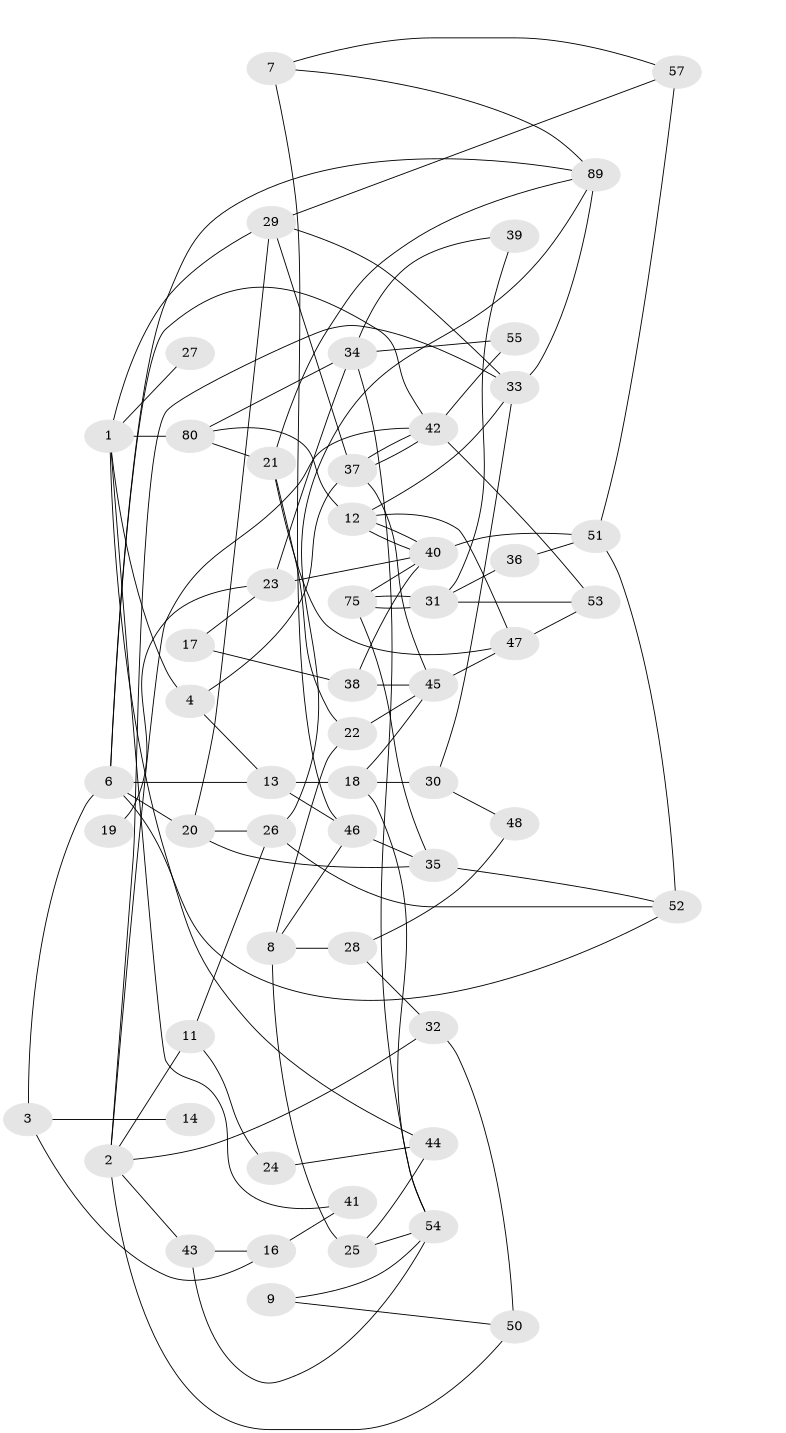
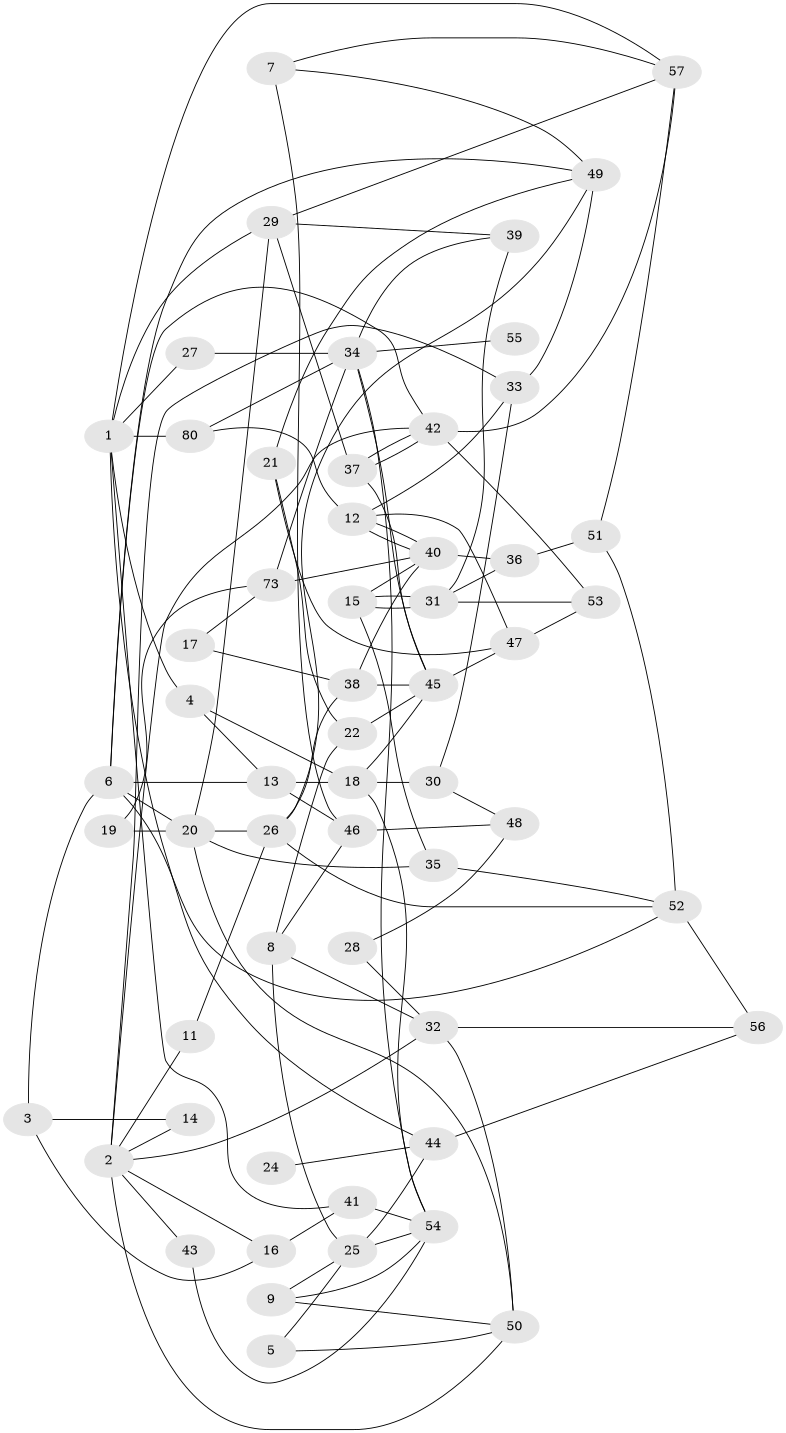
none -> (244, 16)
(596, 175) -> (596, 175)
(406, 288) -> (393, 229)
none -> (286, 353)
(473, 383) -> (620, 303)
(231, 450) -> none
none -> (389, 520)
(513, 534) -> (474, 557)
(271, 585) -> (271, 585)
(352, 602) -> (352, 602)
(293, 614) -> (271, 742)
none -> (312, 758)
none -> (150, 831)
(400, 851) -> (434, 827)
(312, 948) -> (352, 988)
none -> (758, 1028)
none -> (370, 1051)
(231, 1102) -> none
none -> (150, 1140)
none -> (393, 1215)
(231, 1251) -> (190, 1206)
none -> (312, 1275)
none -> (271, 1351)
